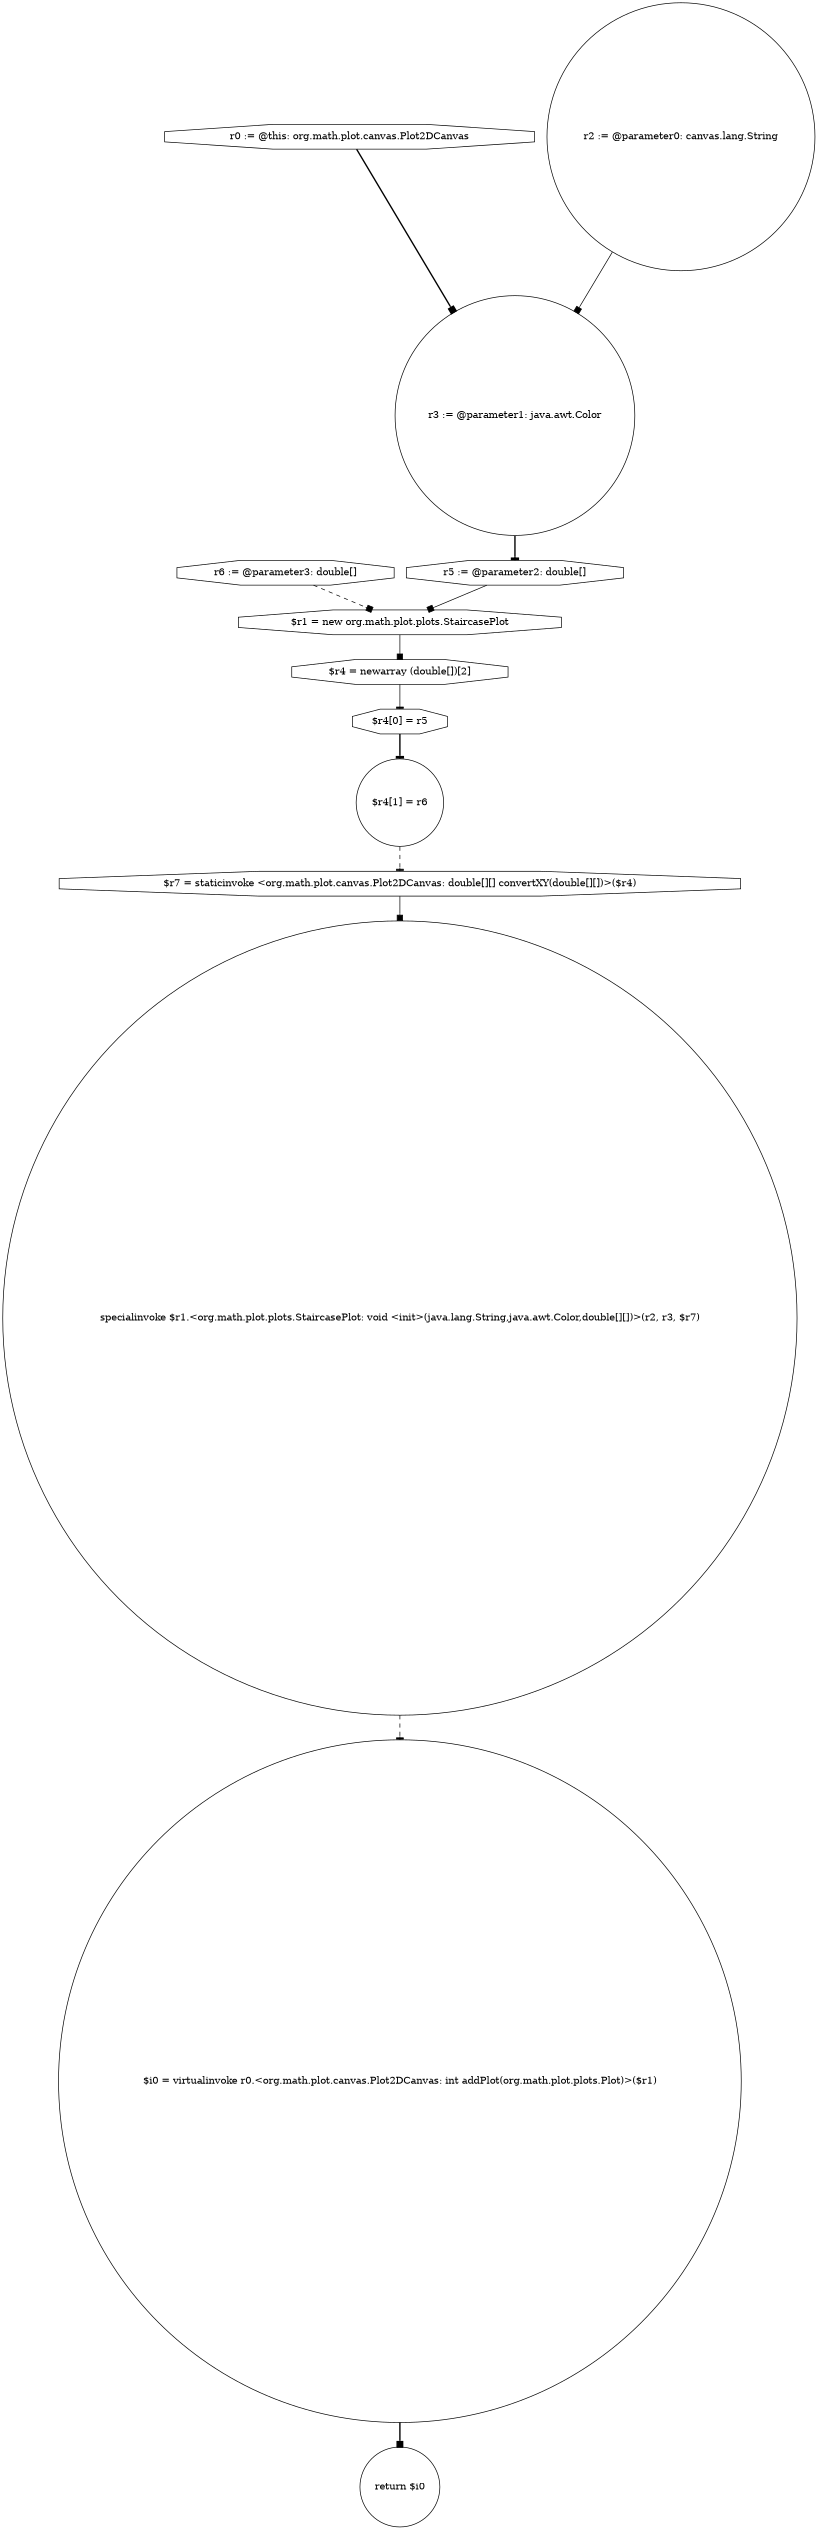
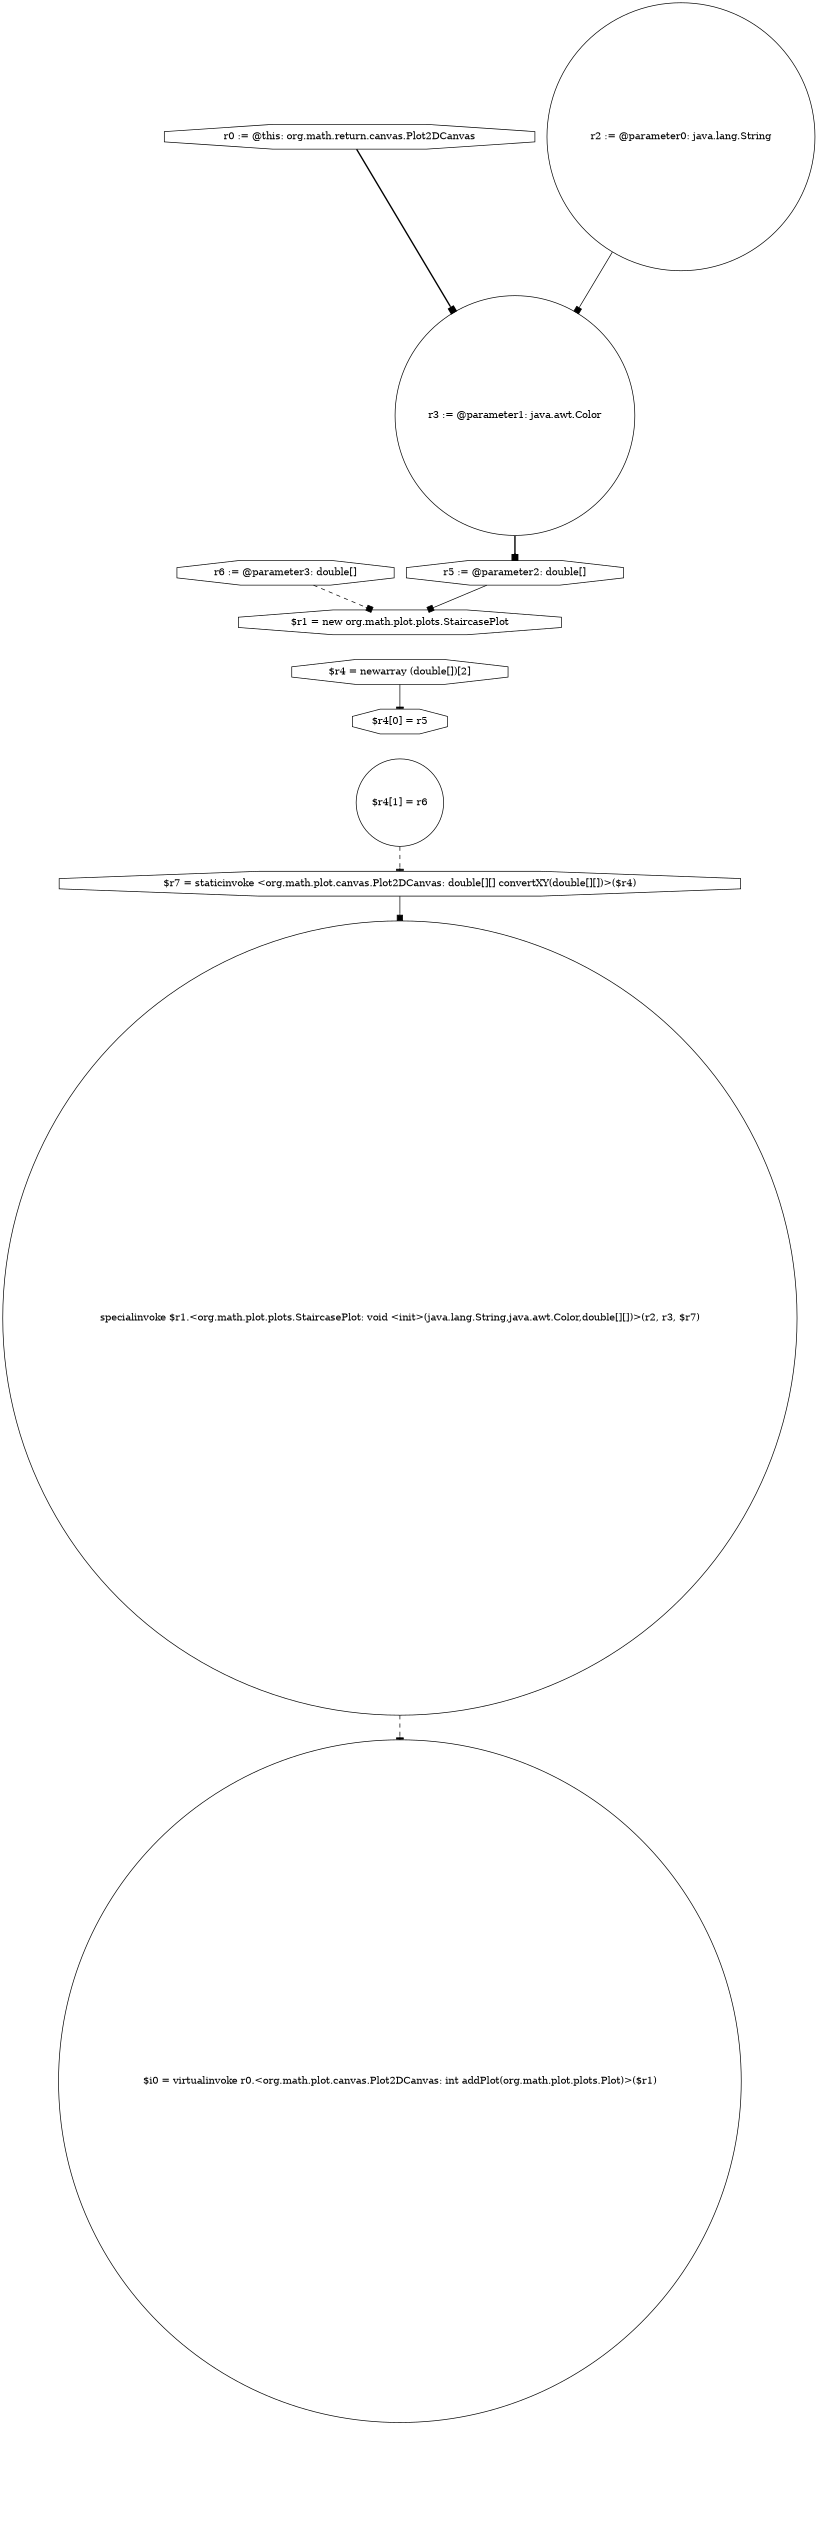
(350, 137) -> (350, 137)
(681, 137) -> (681, 137)
(515, 546) -> (515, 546)
(400, 644) -> none
(400, 745) -> none
(400, 2487) -> none
